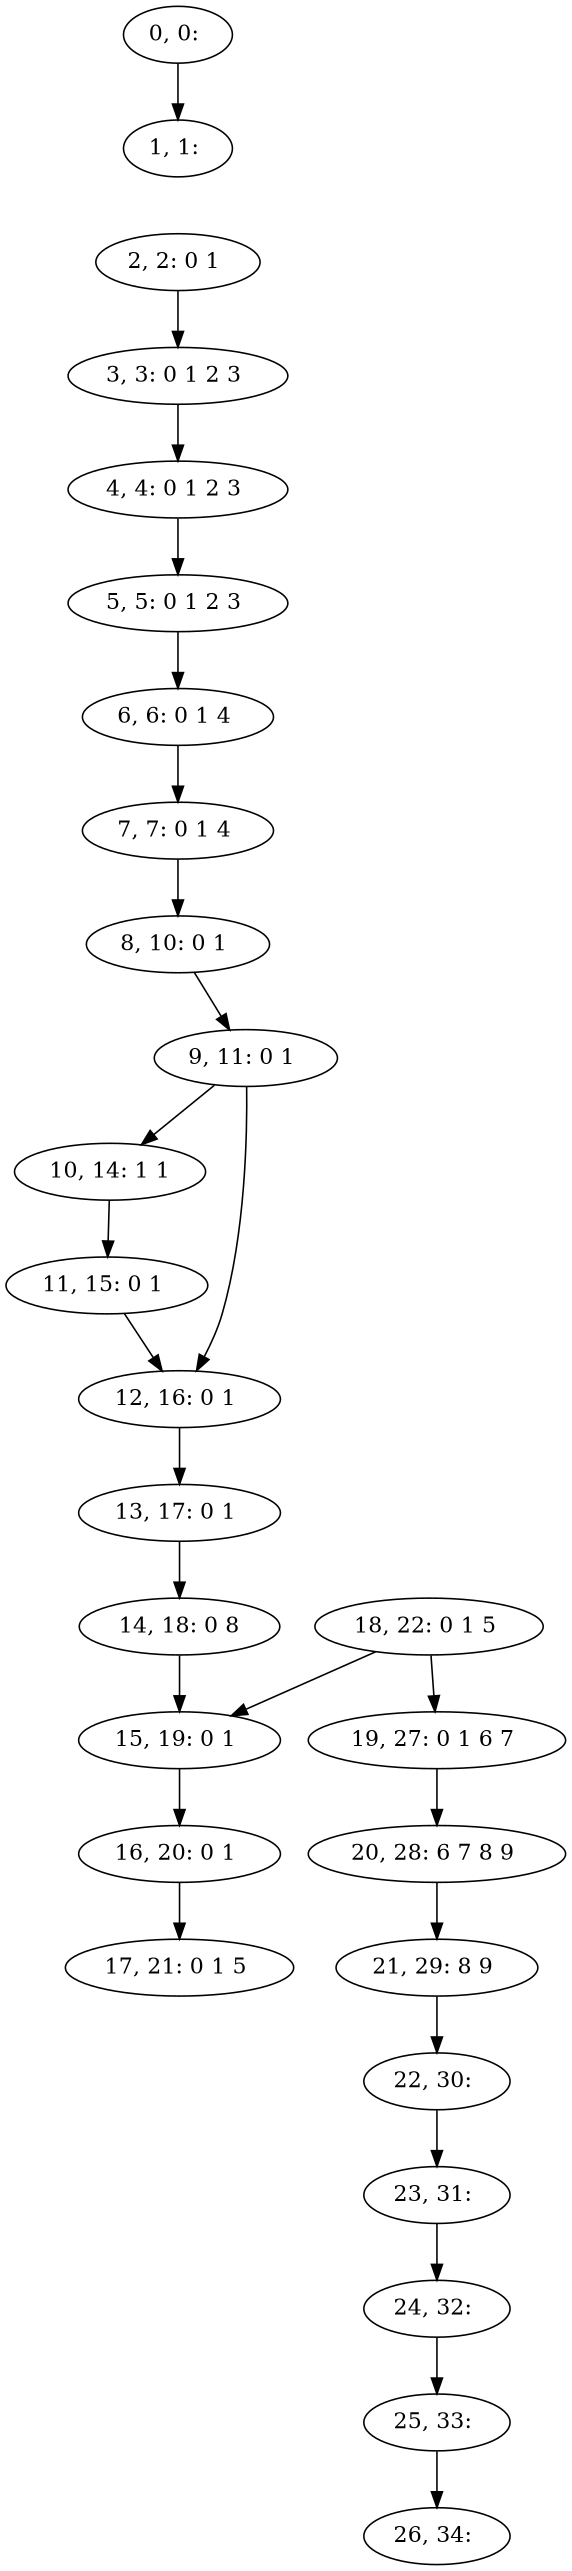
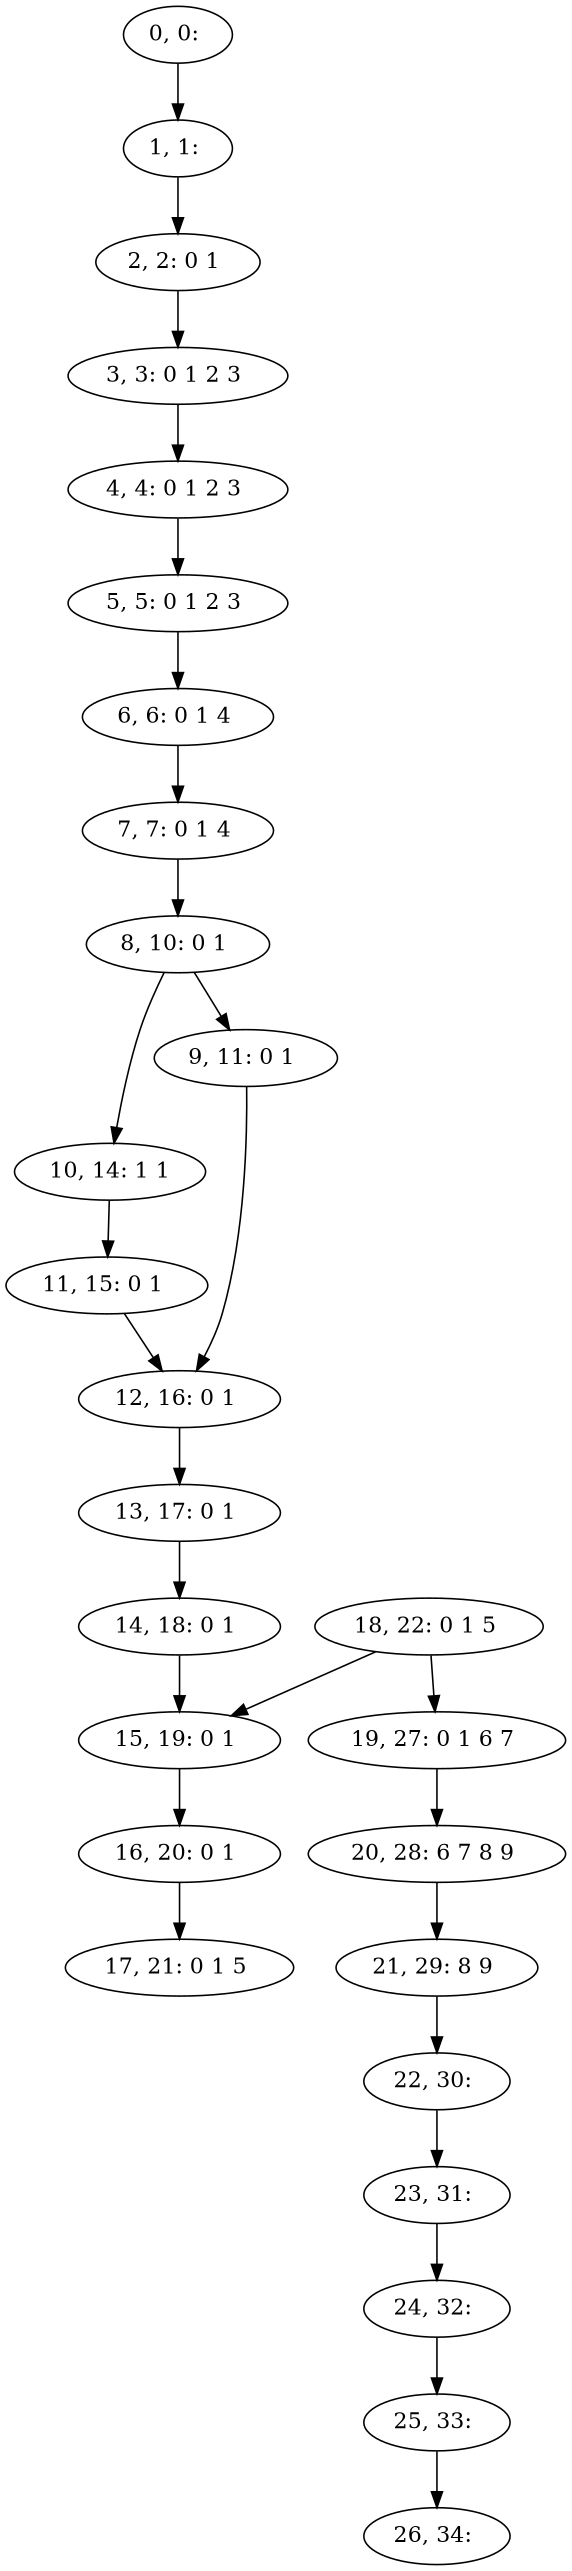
none -> (178, 198)
(184, 1110) -> (134, 1048)
(180, 1627) -> (180, 1627)
